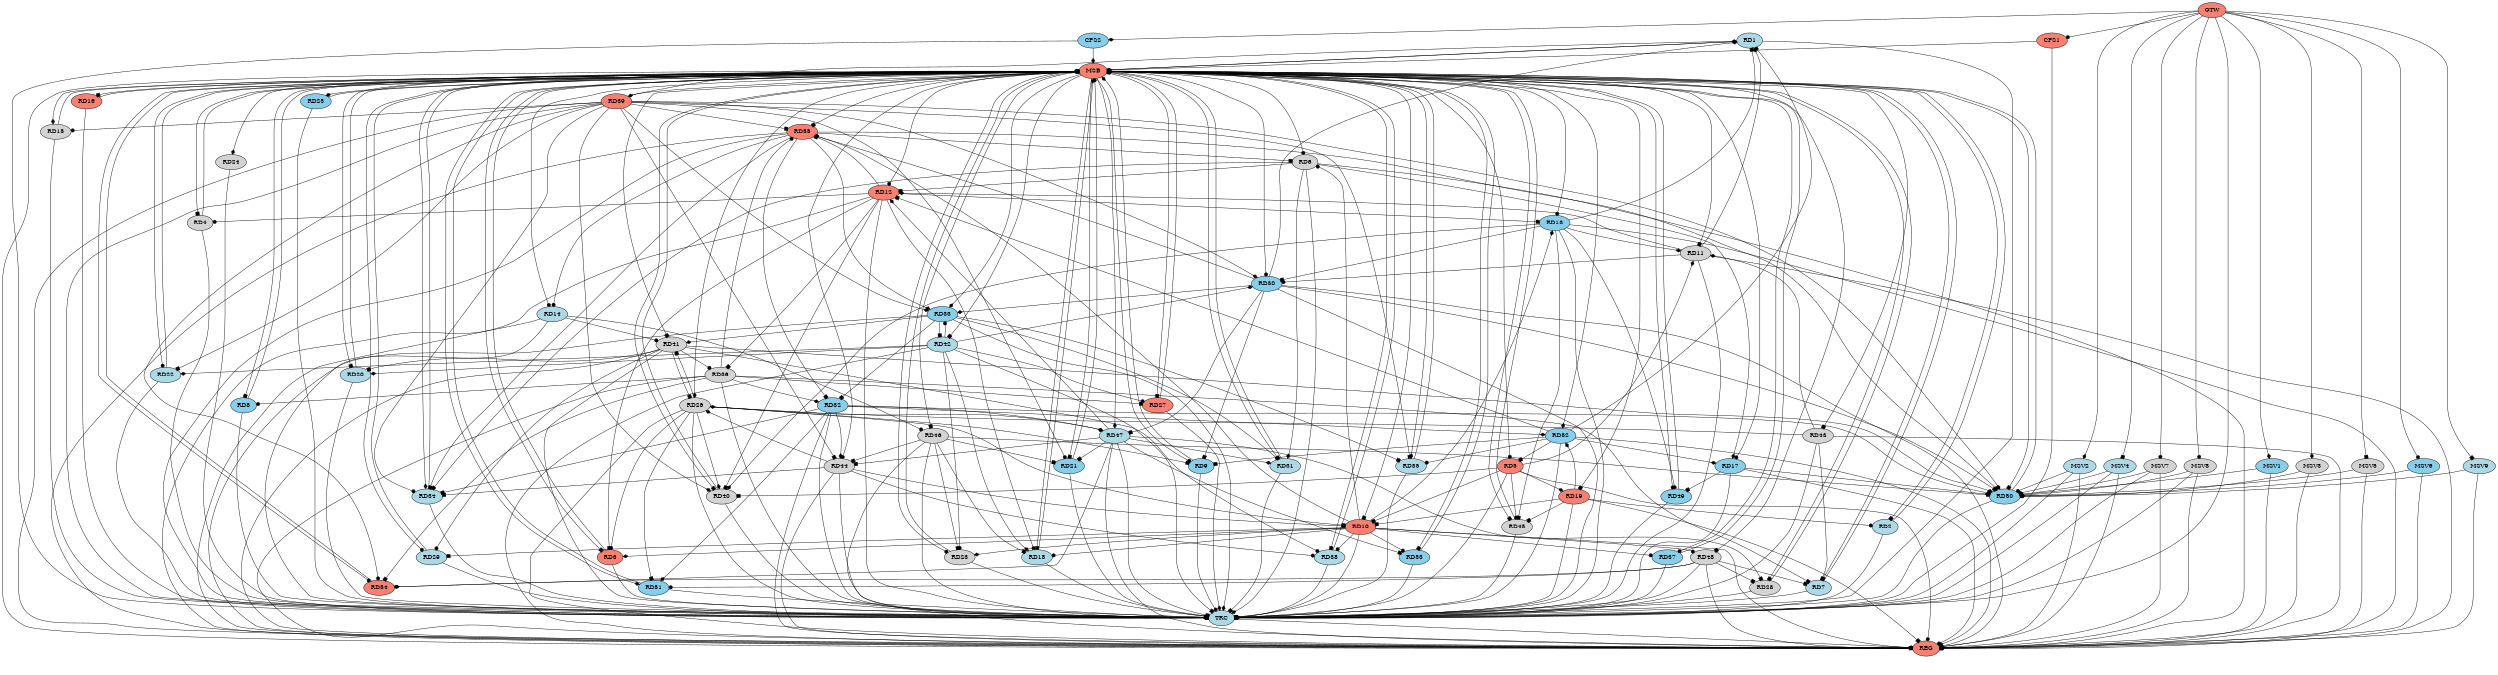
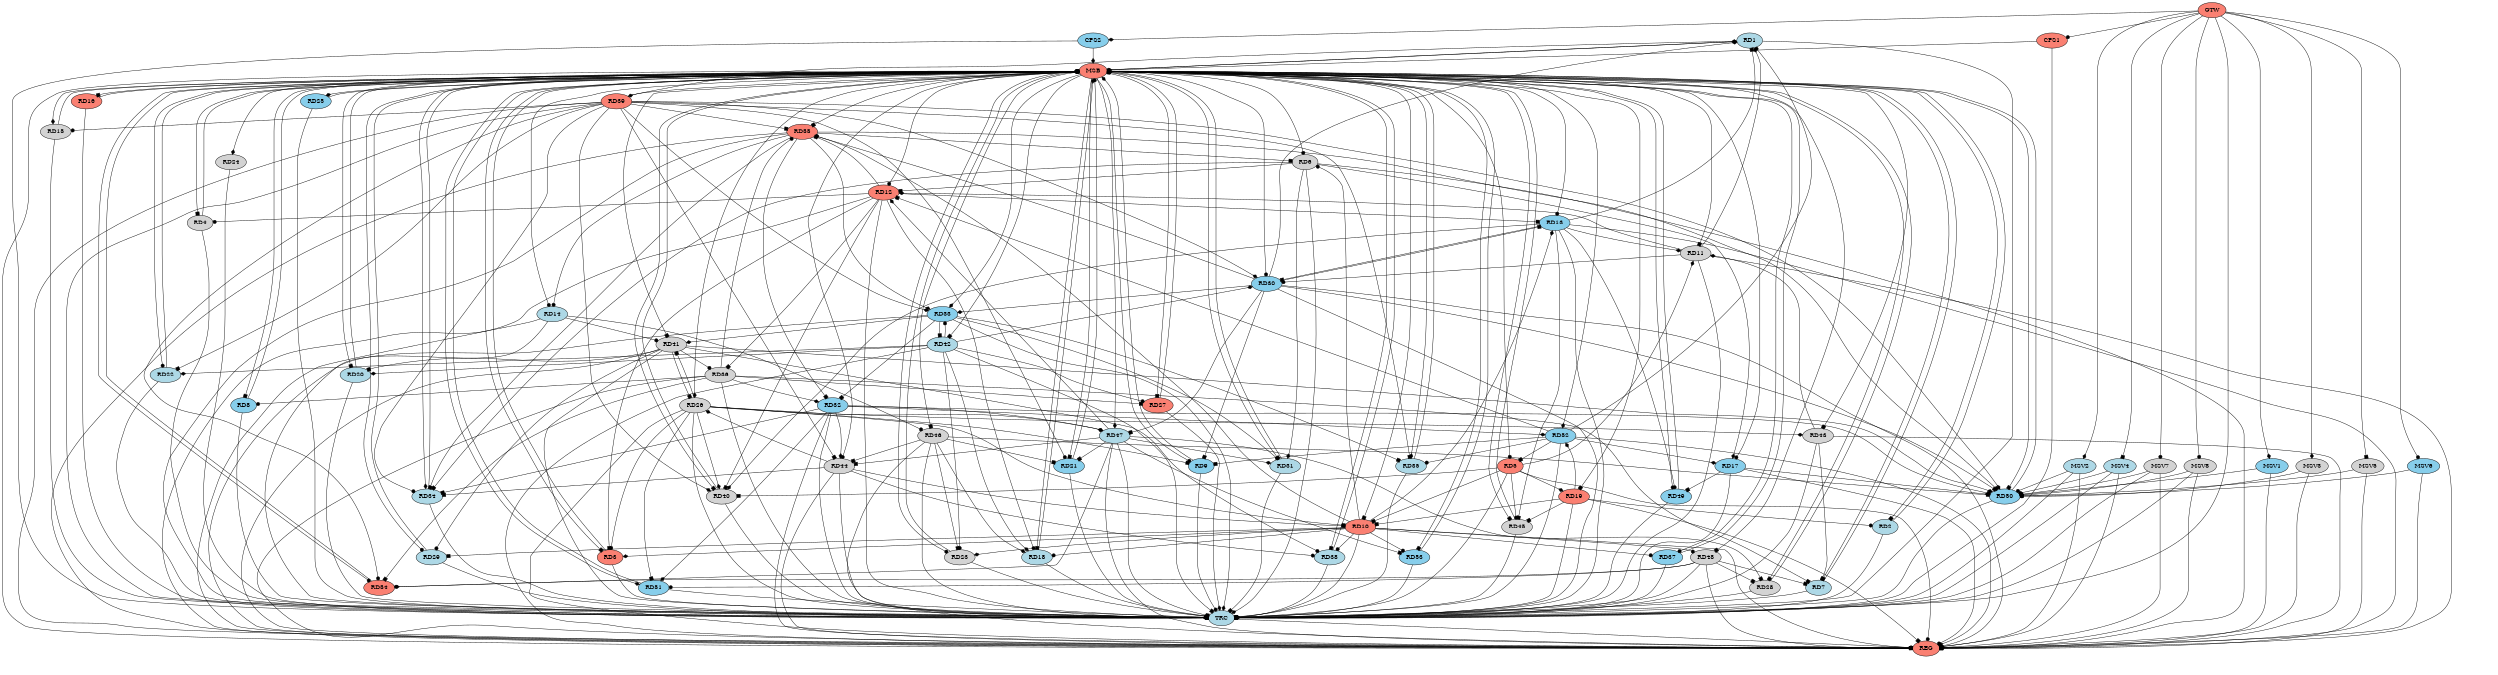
none -> (1409, 254)
(1340, 424) -> (1172, 422)
(2479, 466) -> none
(972, 502) -> (972, 502)
